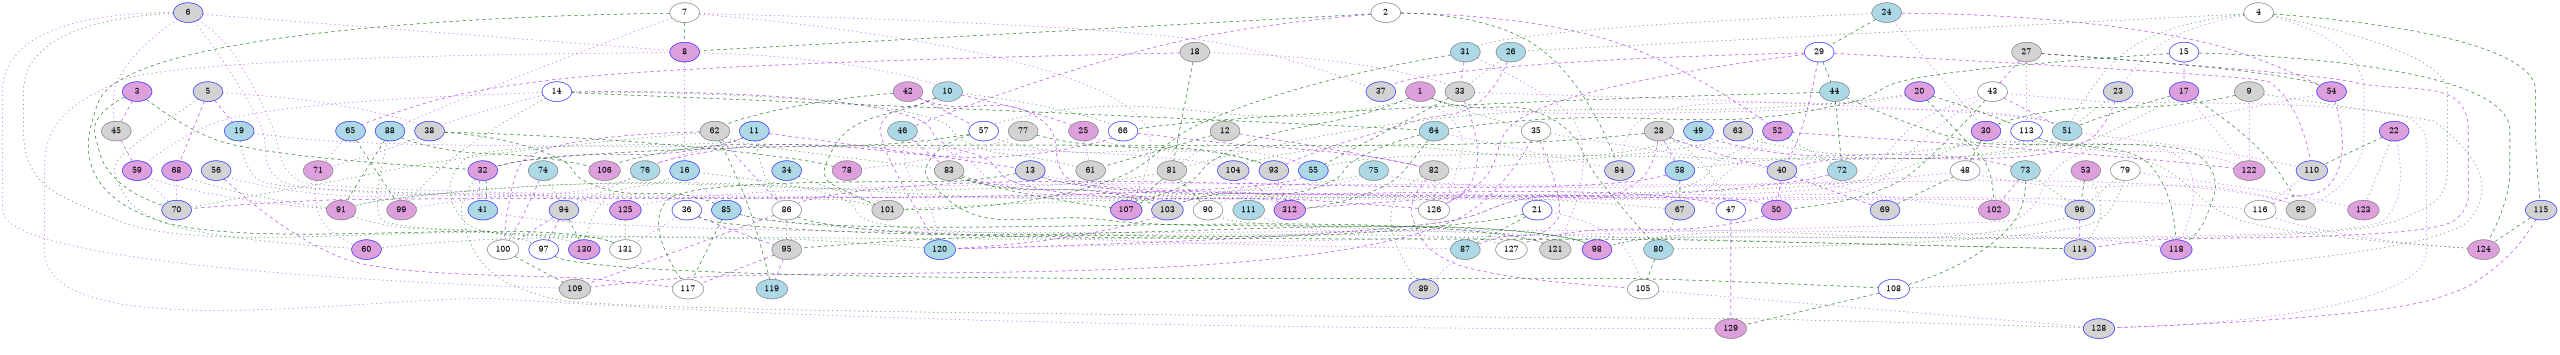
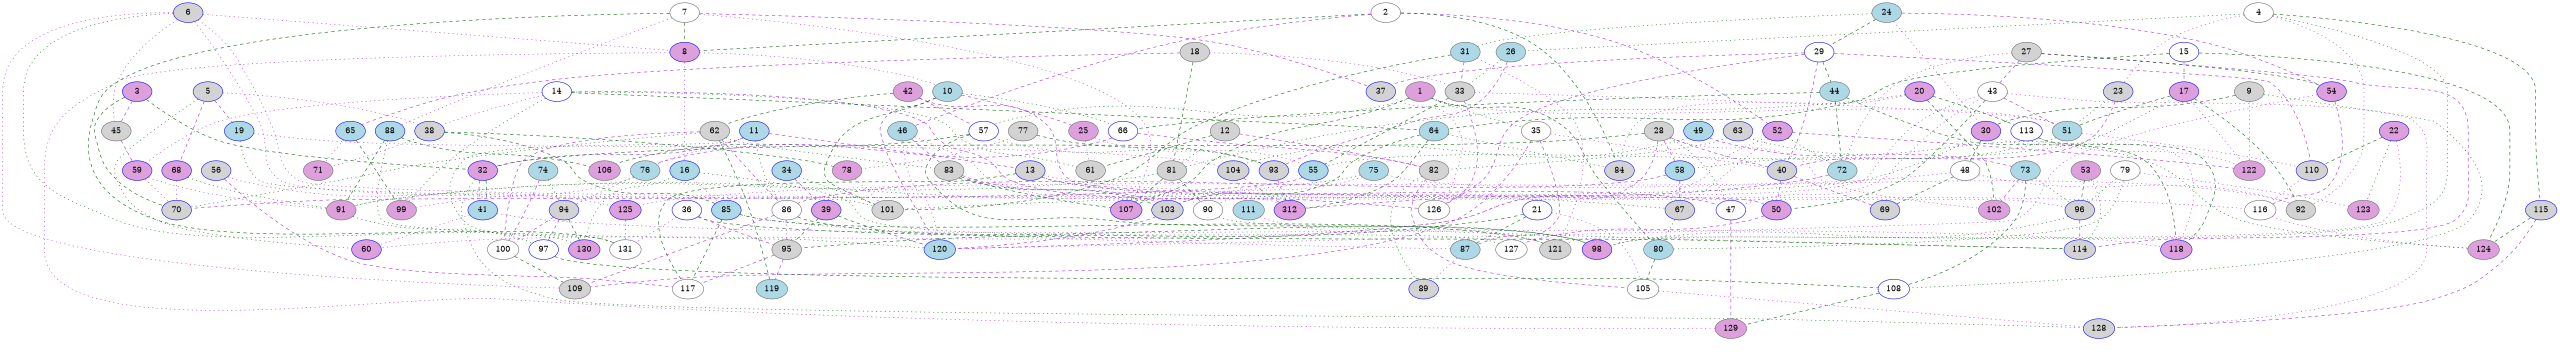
(1037, 27) -> (1037, 27)
(2141, 42) -> none
(2027, 92) -> (1913, 75)
(1519, 149) -> (1519, 149)
none -> (826, 210)
(322, 220) -> (438, 225)
(873, 238) -> (873, 238)
